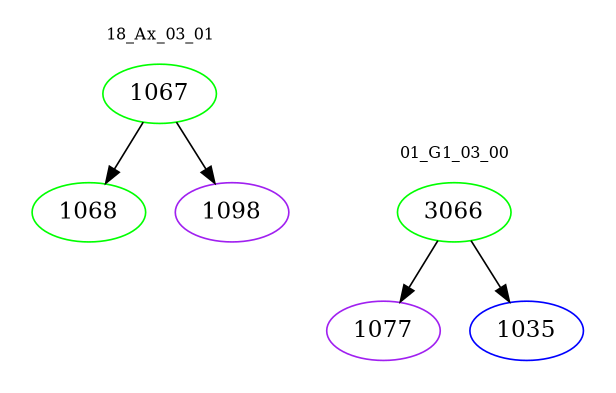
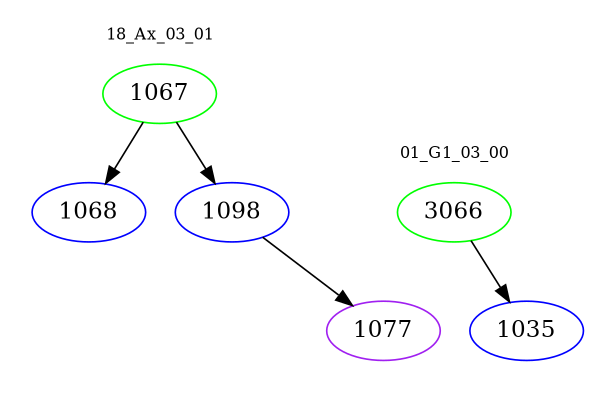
(89, 212) -> (89, 212)
(232, 212) -> (232, 212)
(423, 264) -> (301, 266)
